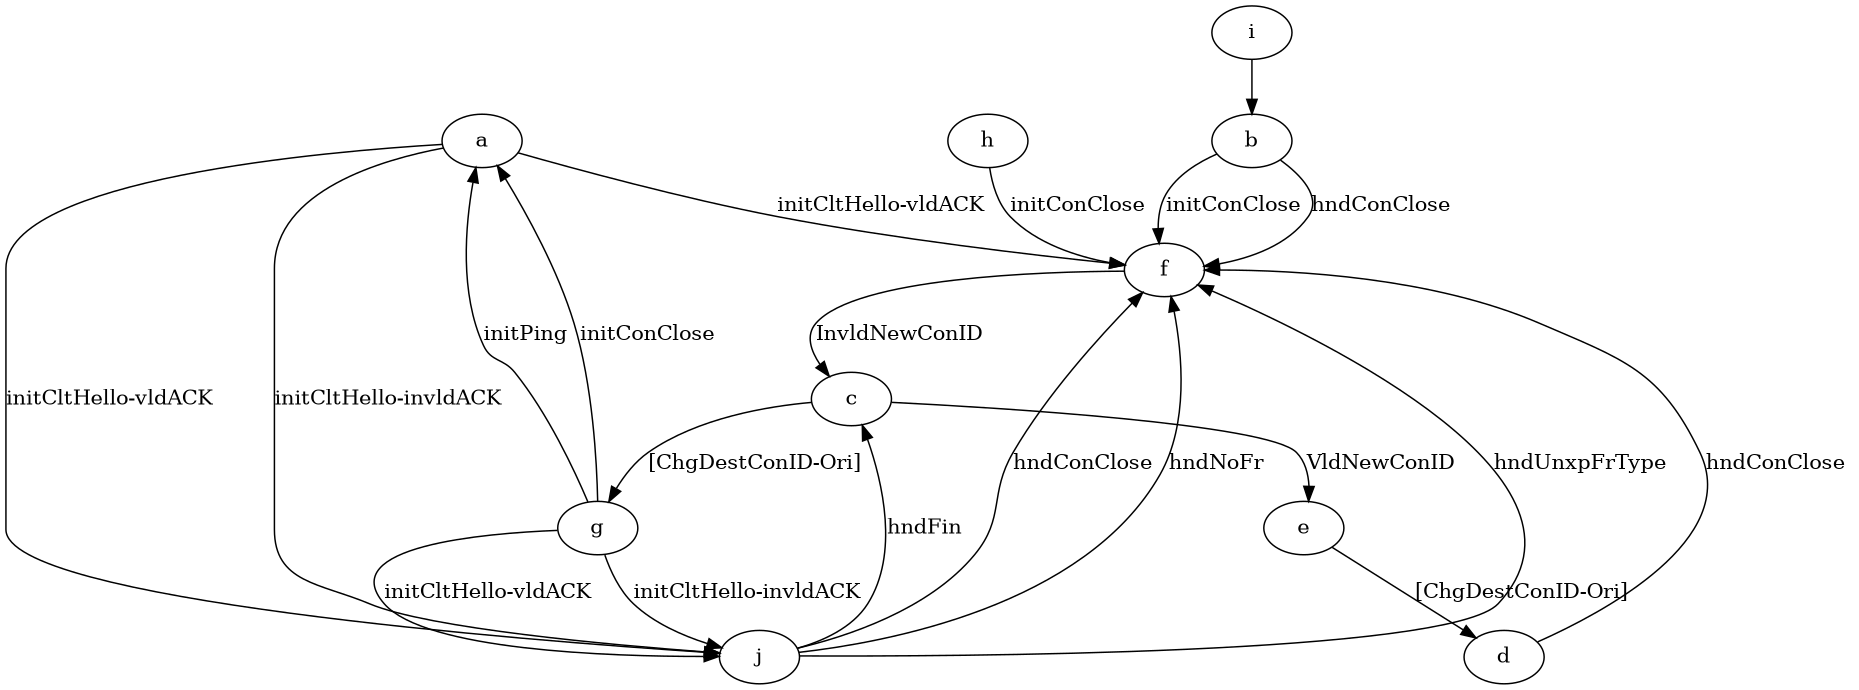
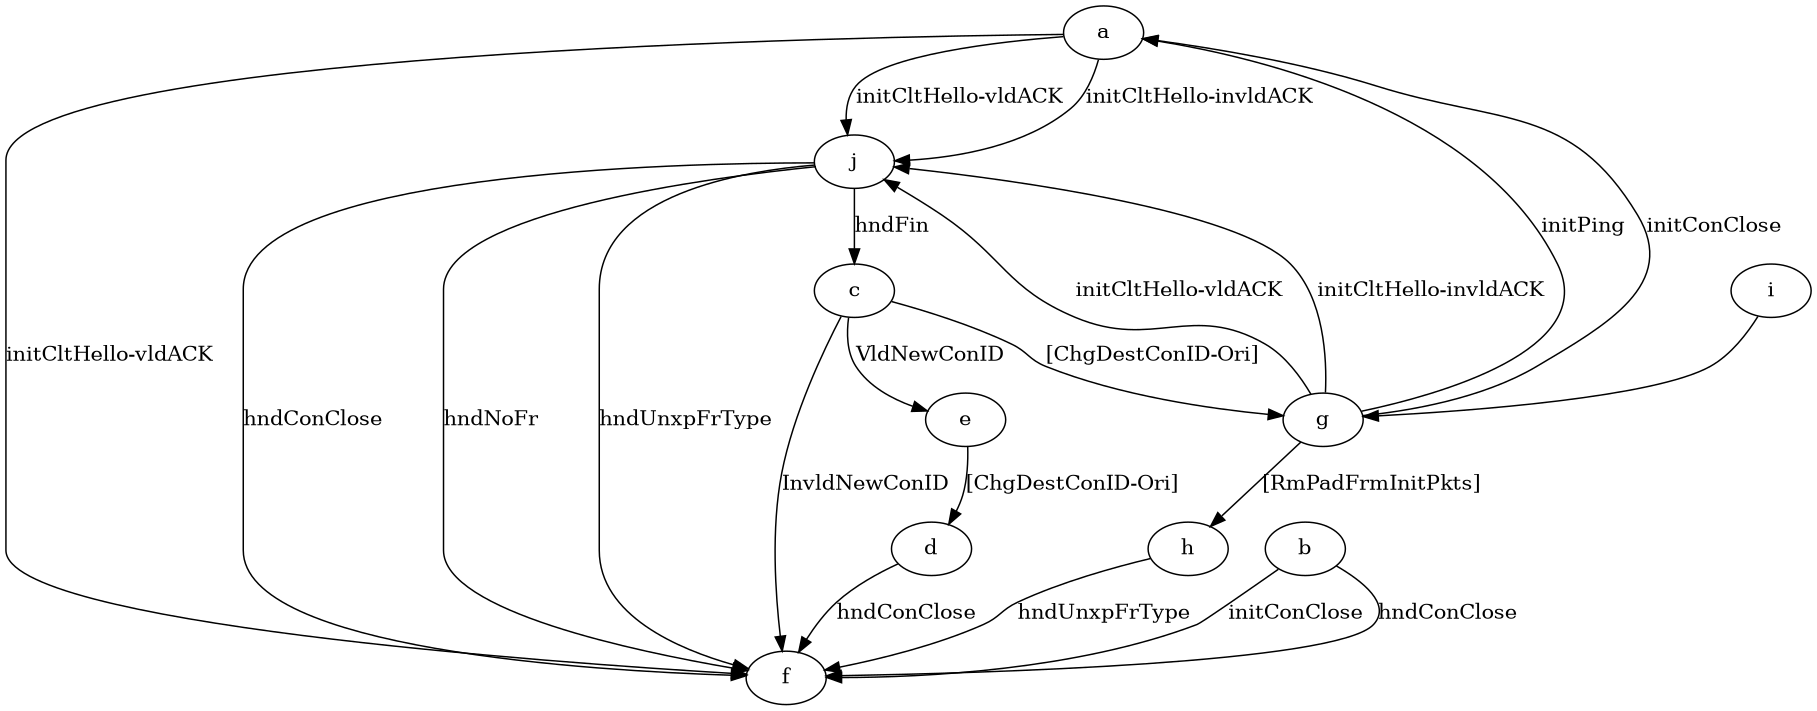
(1252, 79) -> (1581, 398)
(1081, 205) -> (1107, 613)
(944, 282) -> (782, 471)
none -> (1261, 479)
